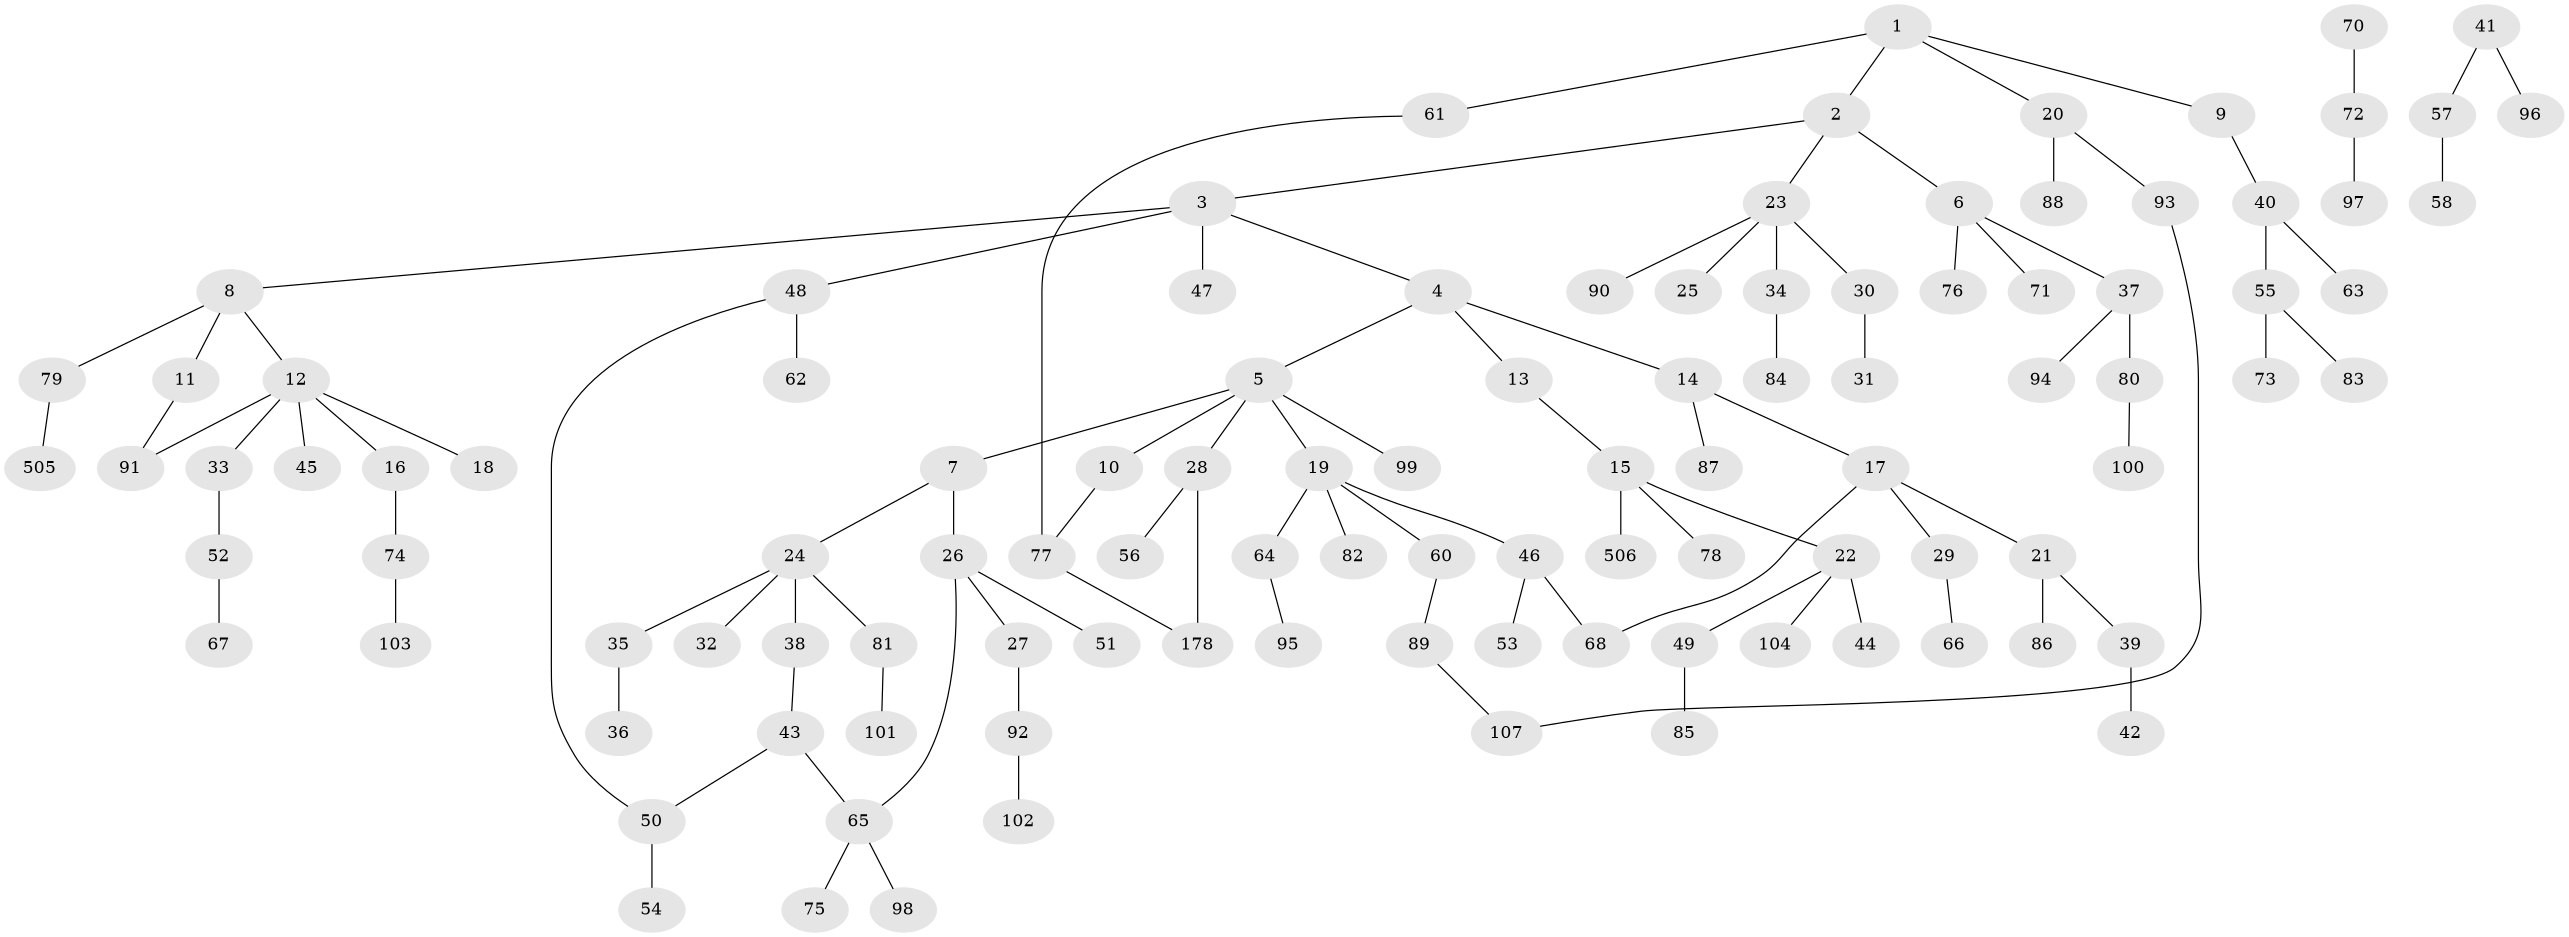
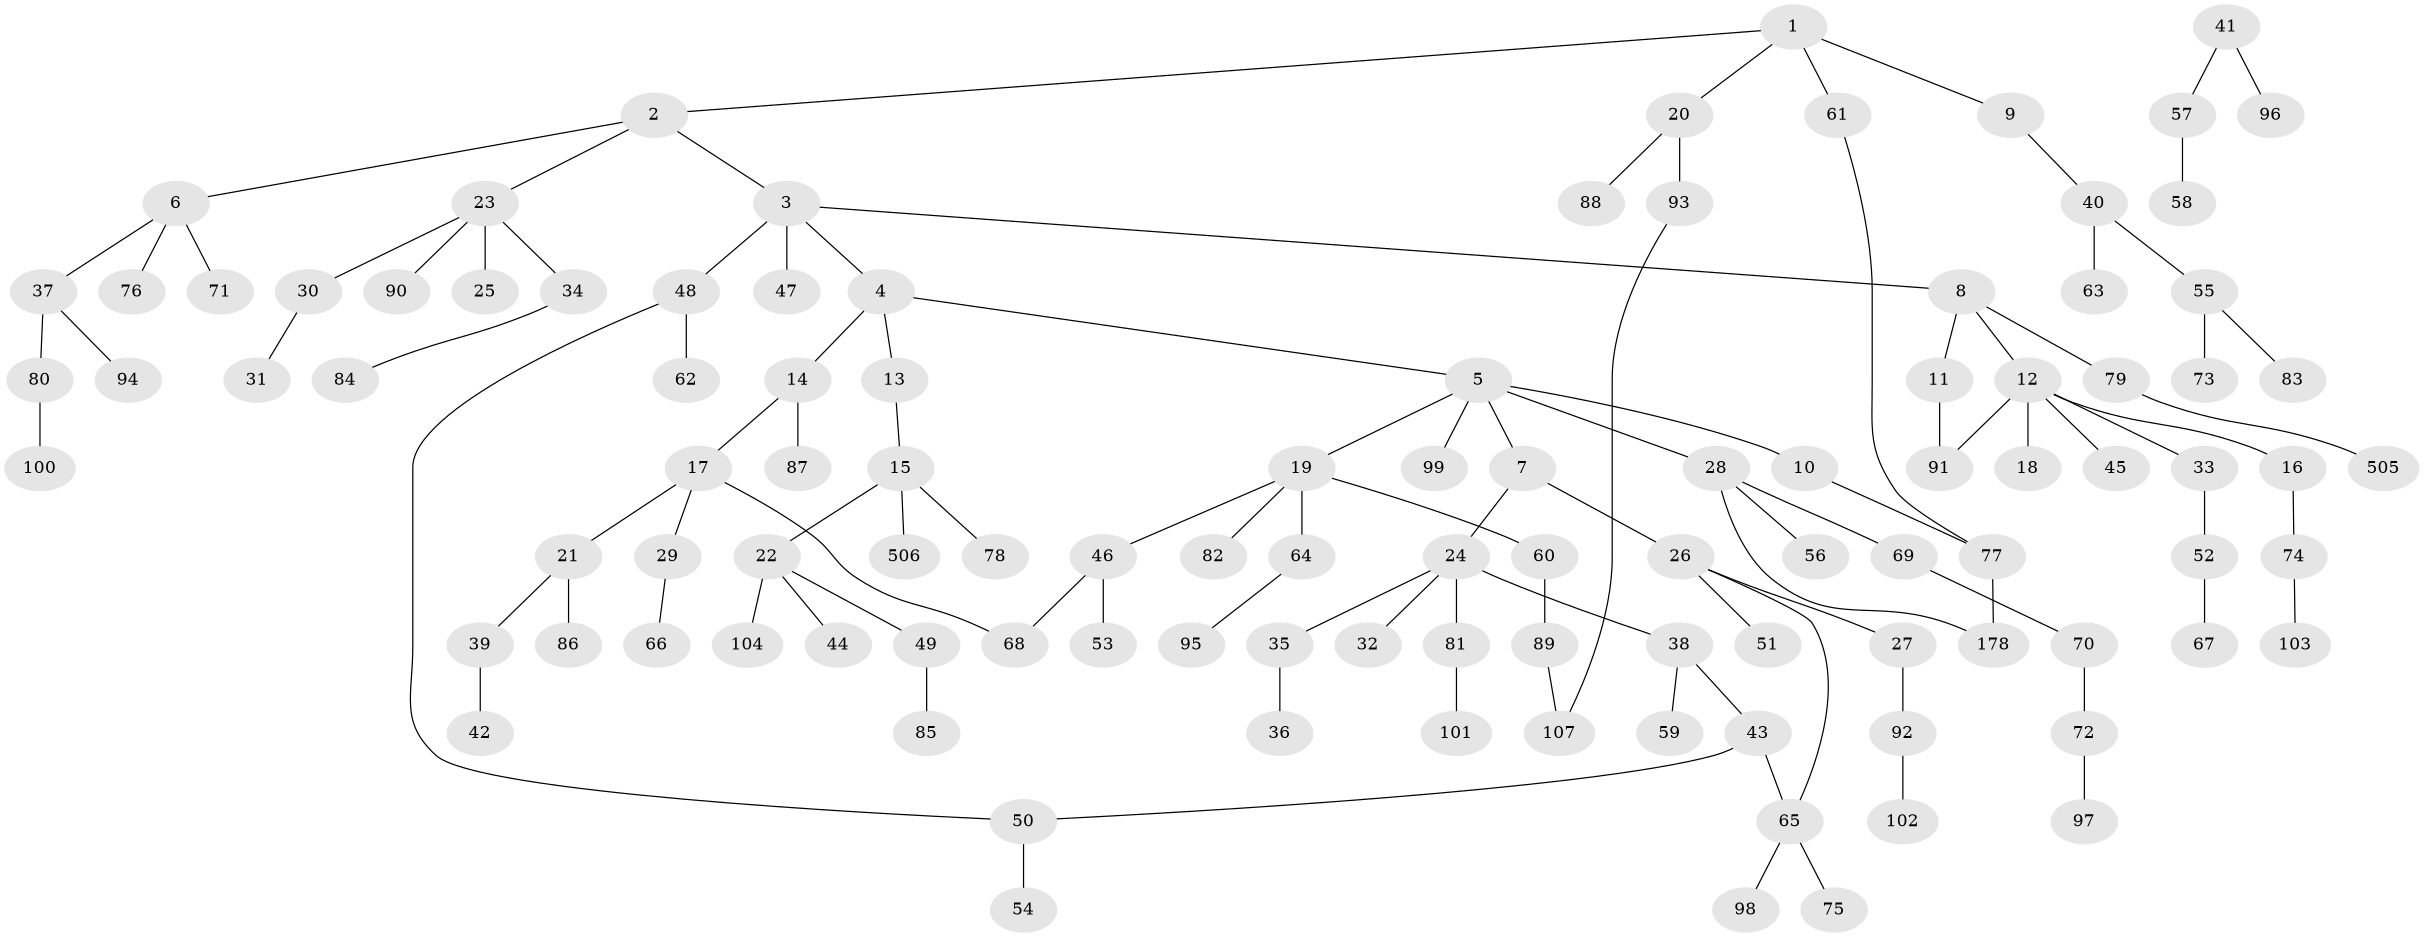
none -> (1904, 557)
none -> (1670, 733)
